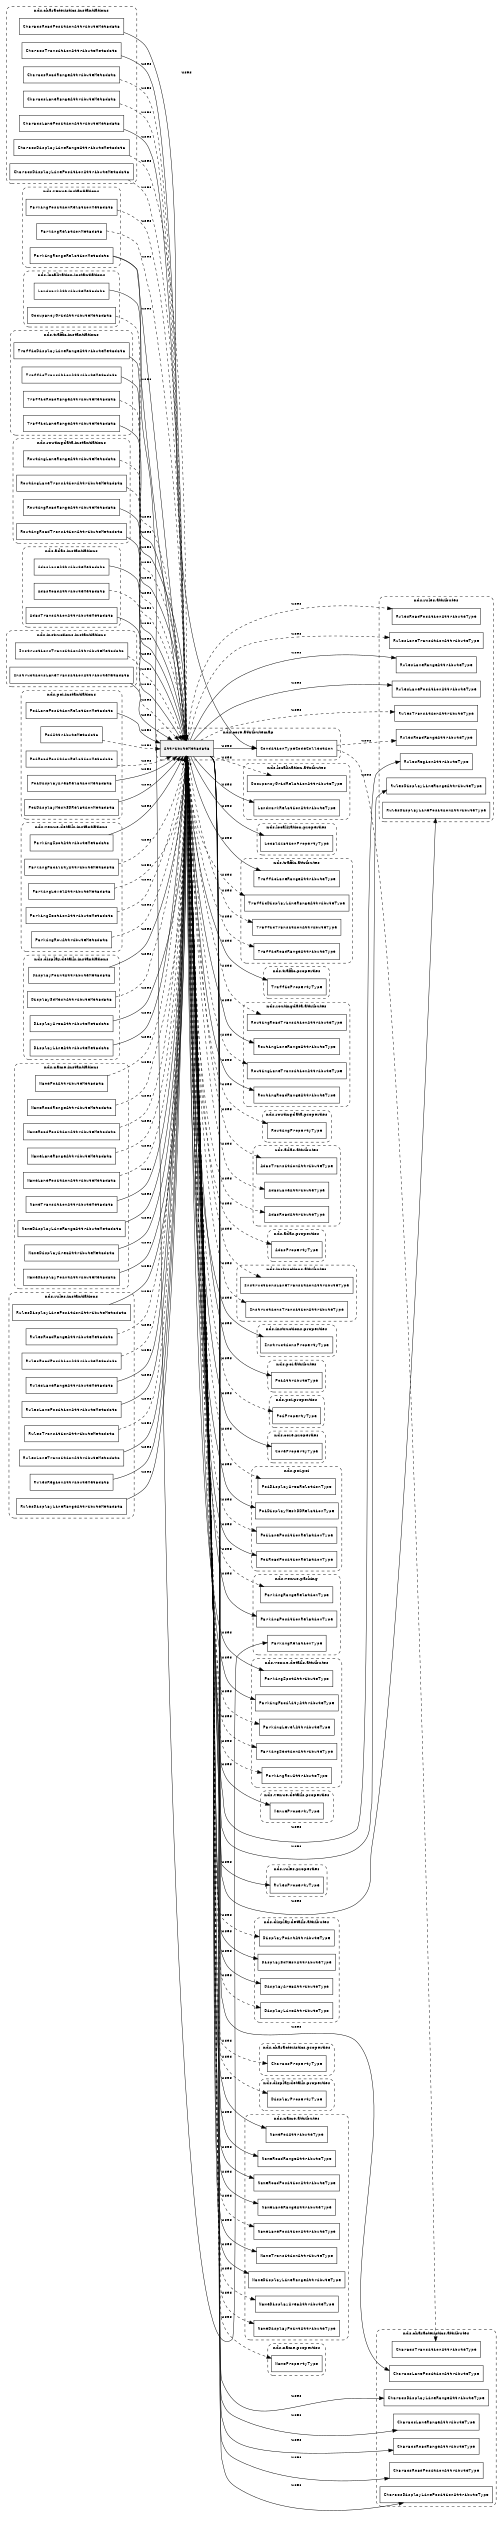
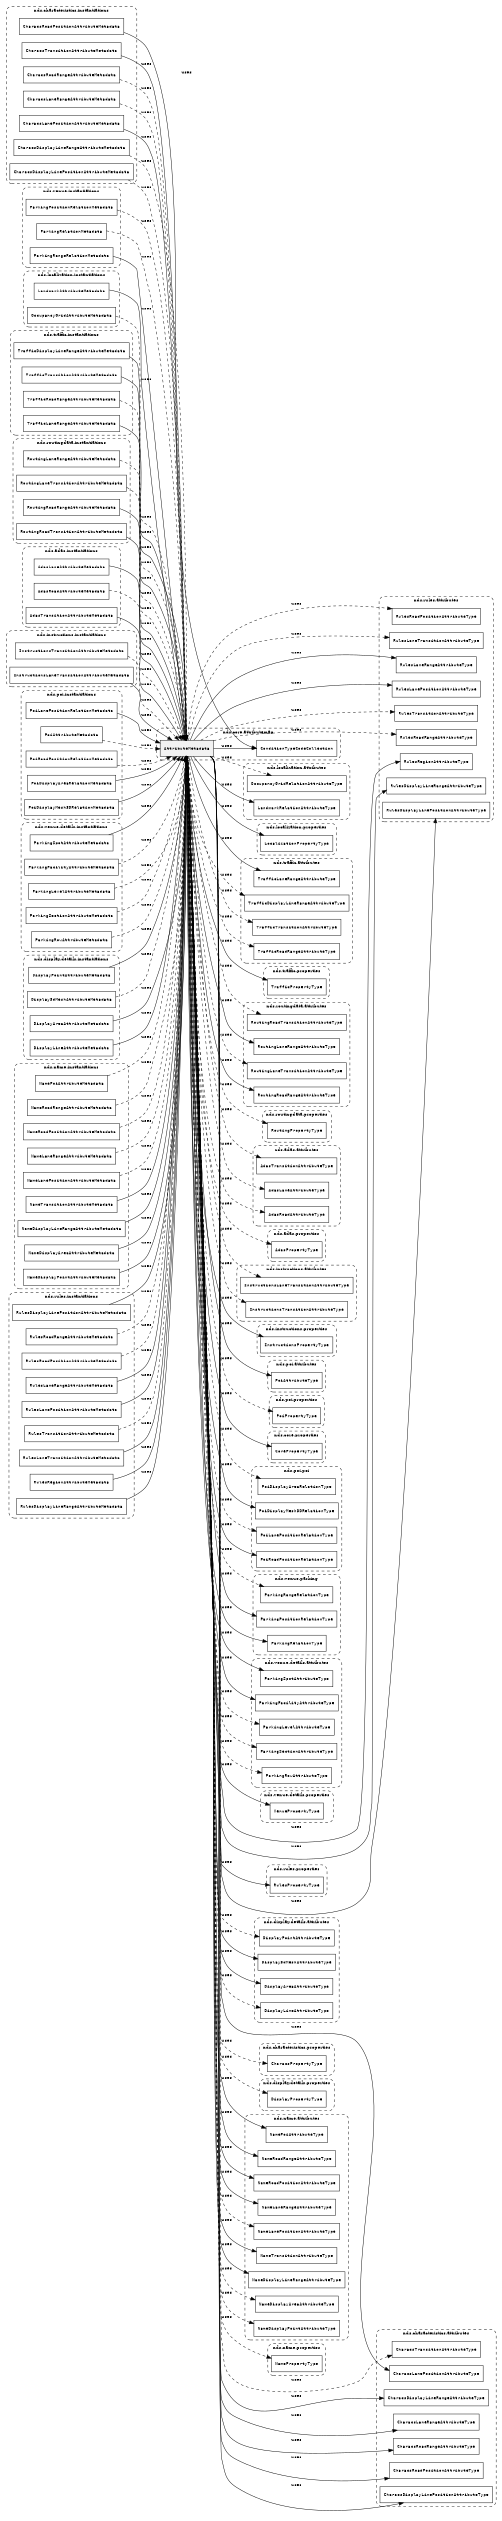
(364, 743) -> (302, 732)
(416, 1536) -> (221, 1653)
(169, 1654) -> (195, 1211)
